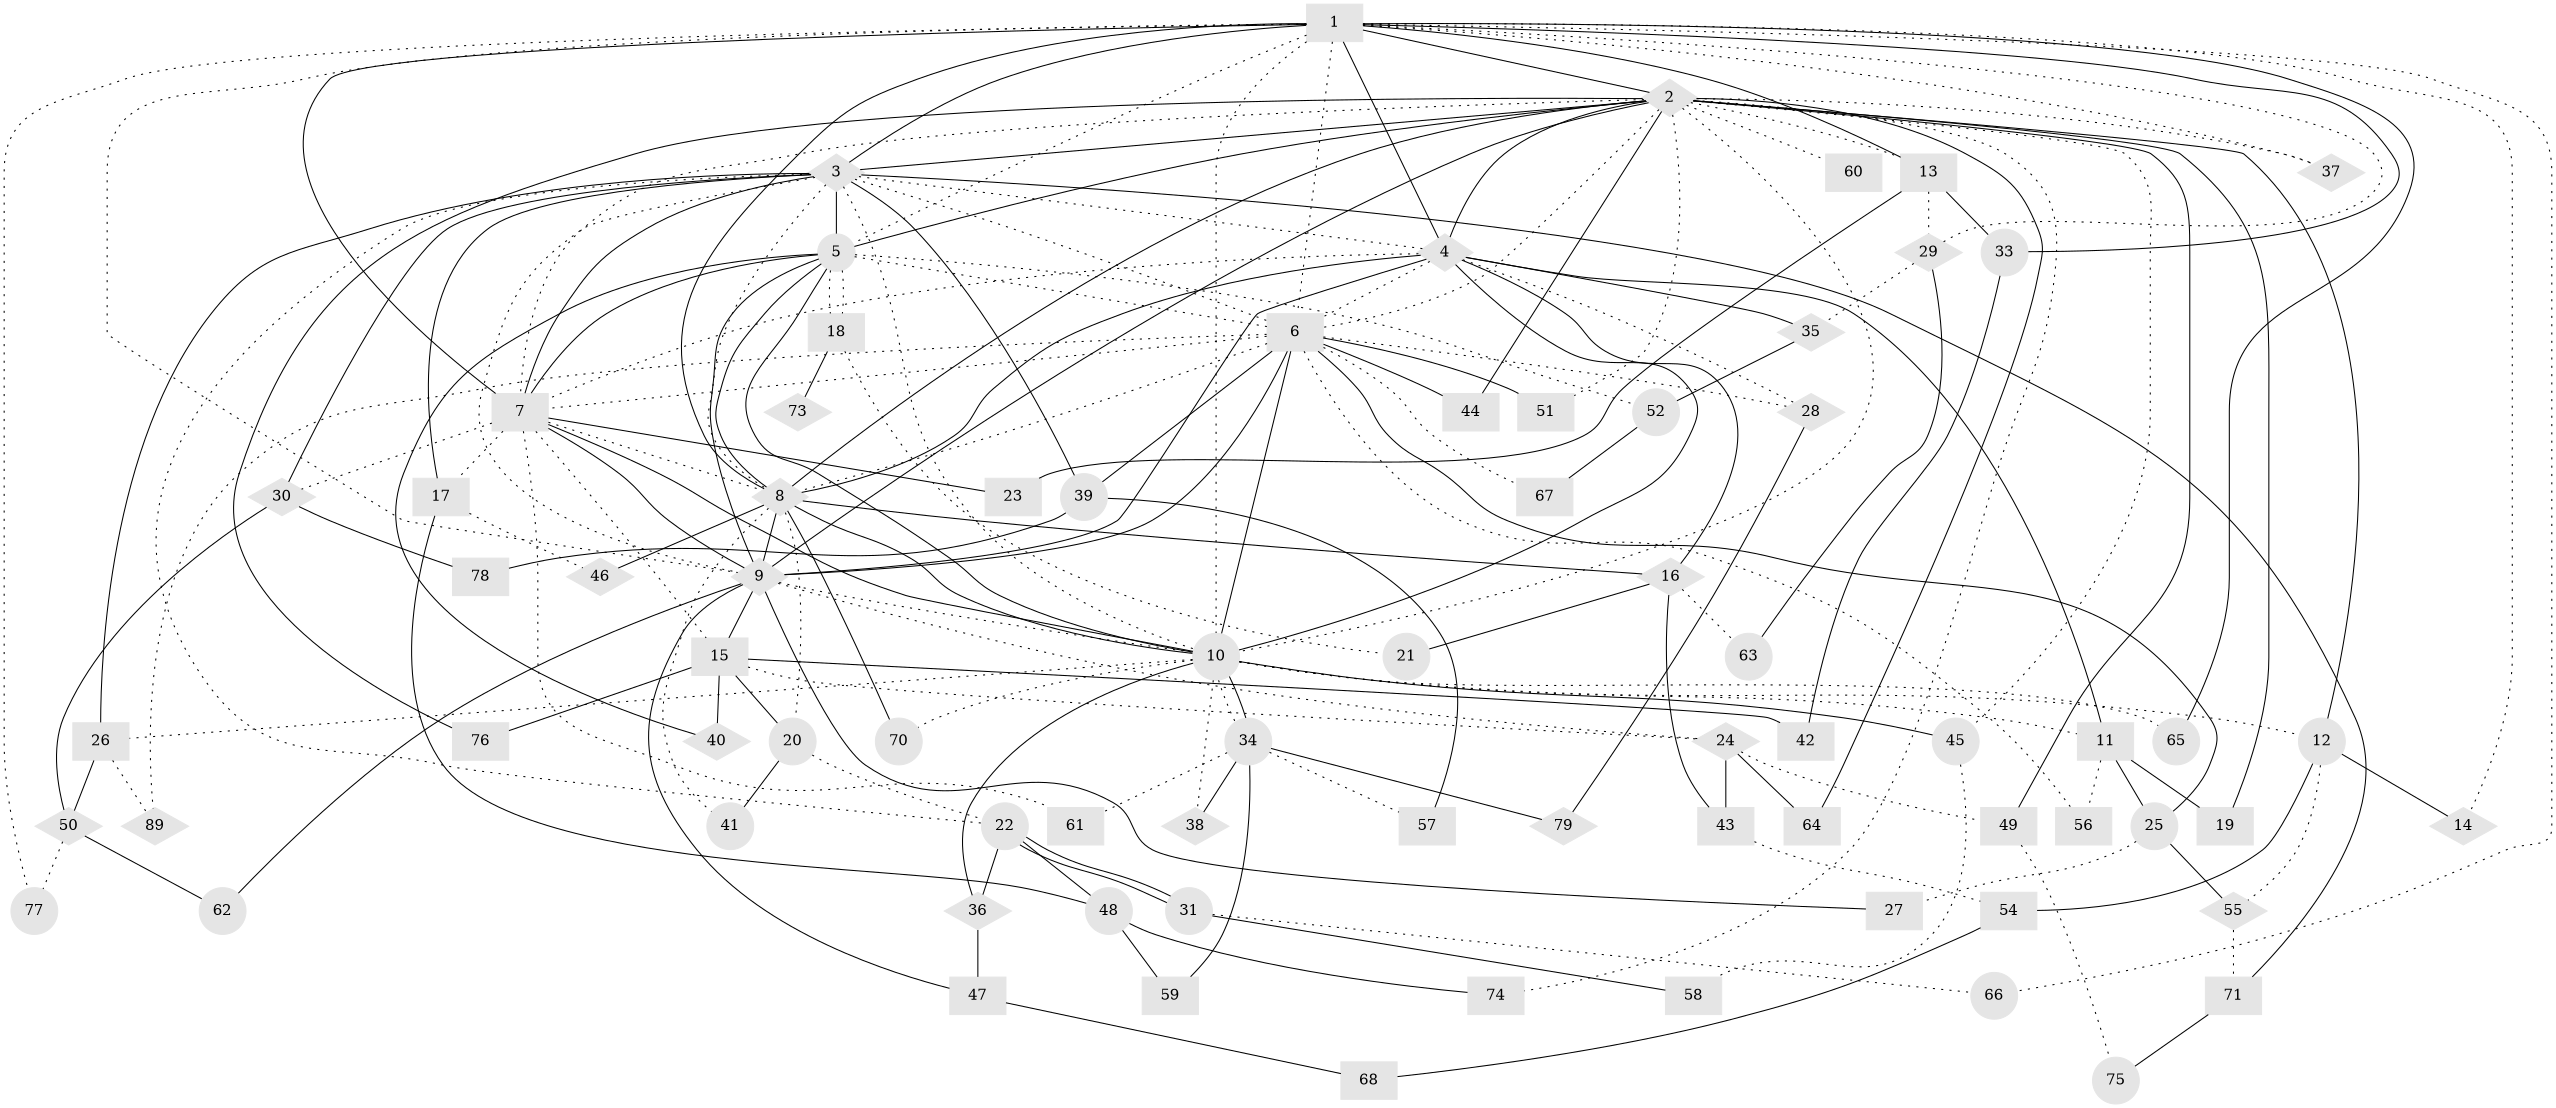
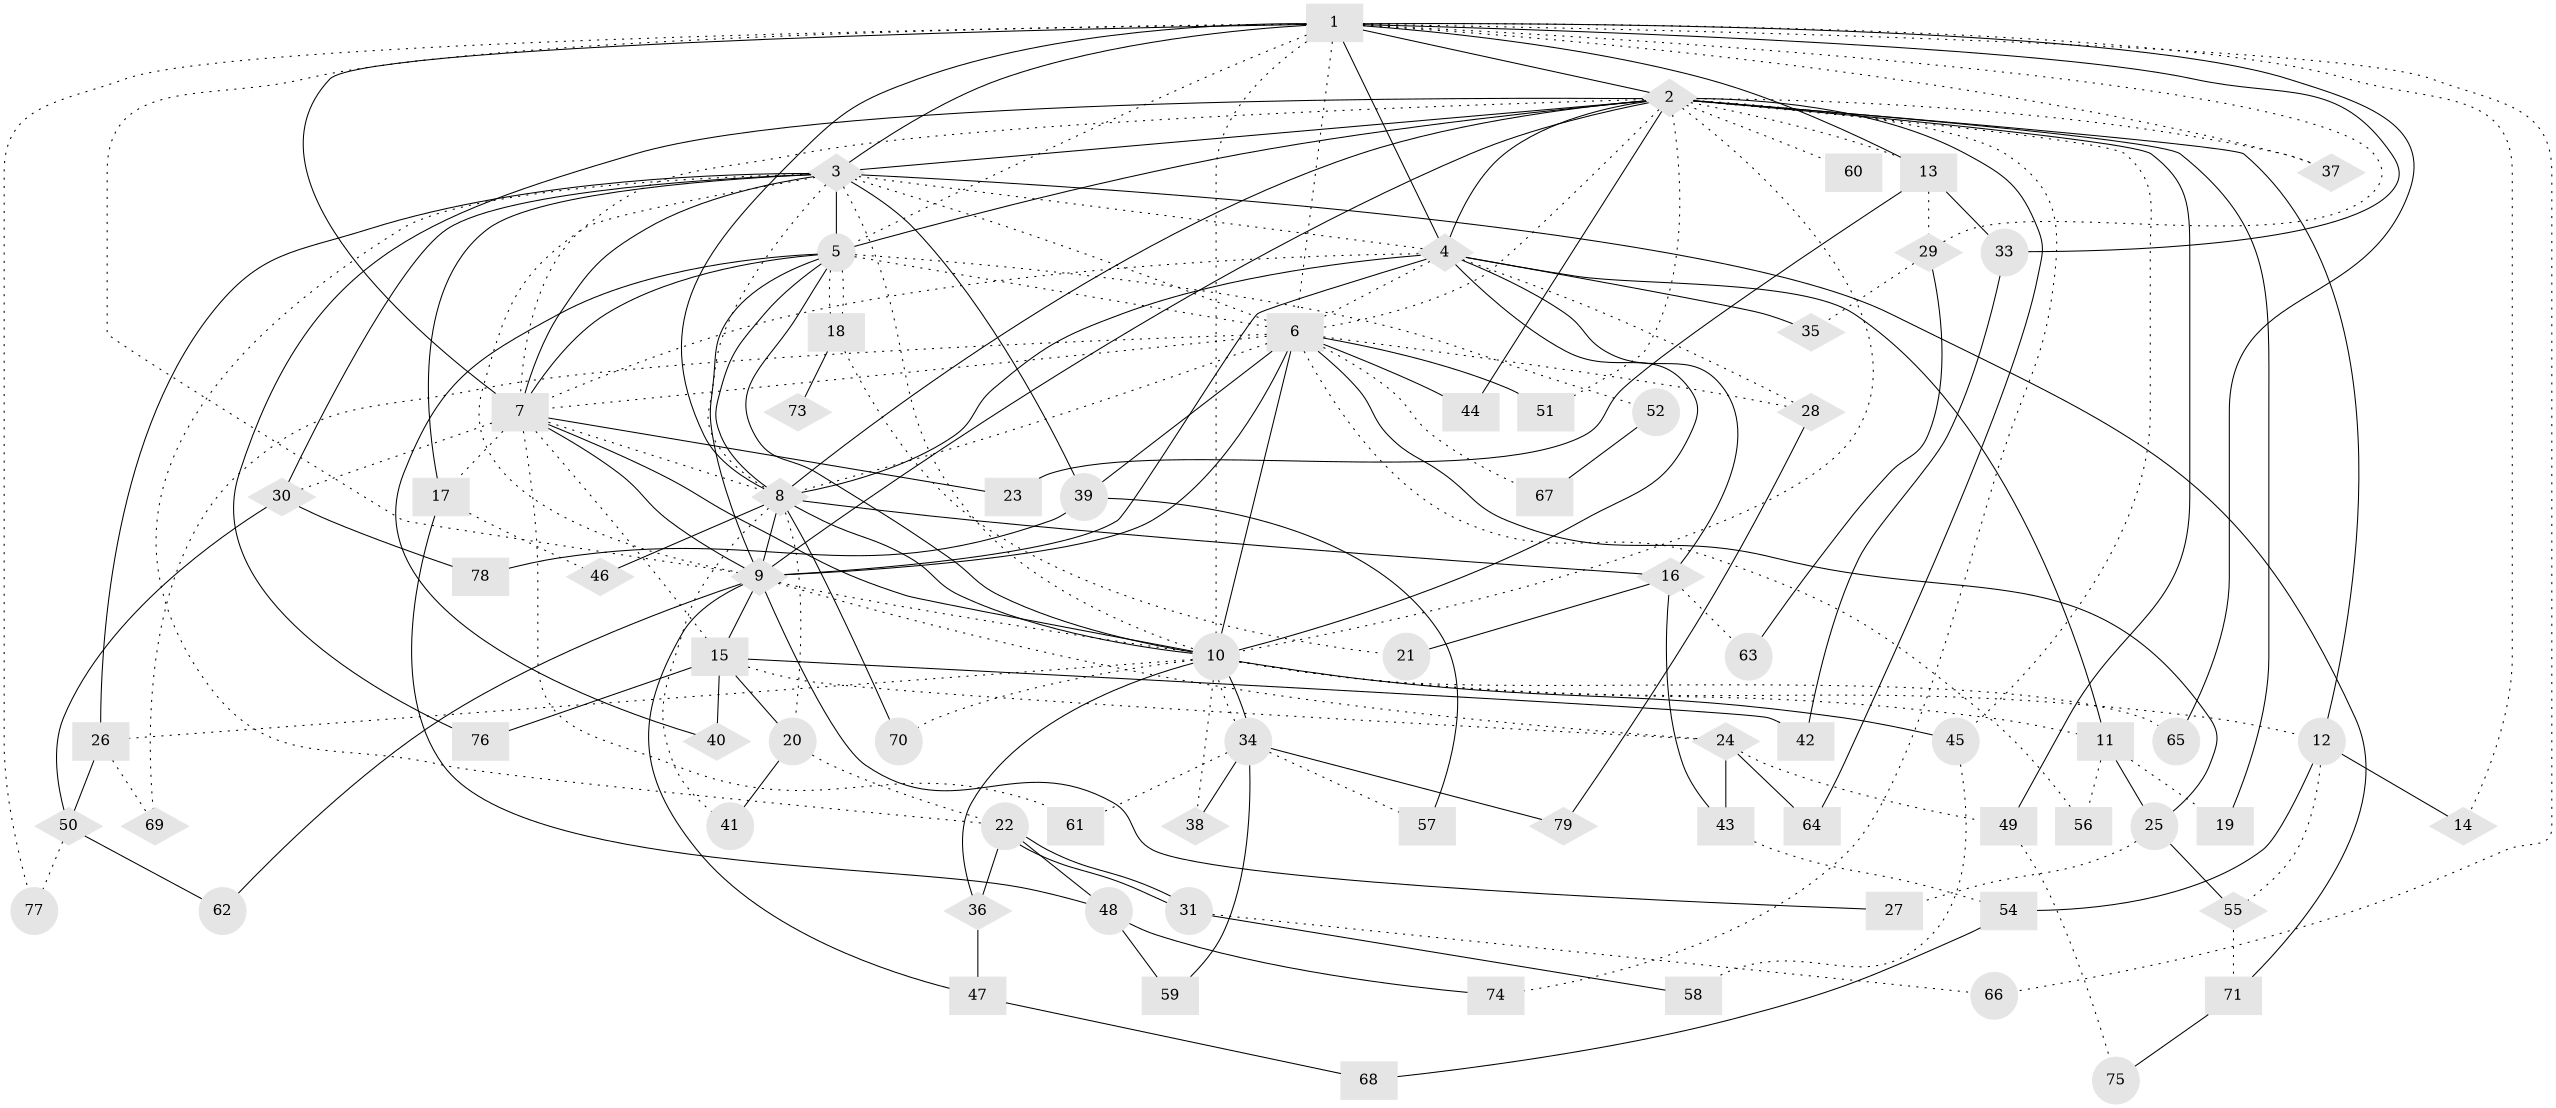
(1741, 368) -> none
(2165, 784) -> (2165, 784)
(155, 826) -> (155, 826)
